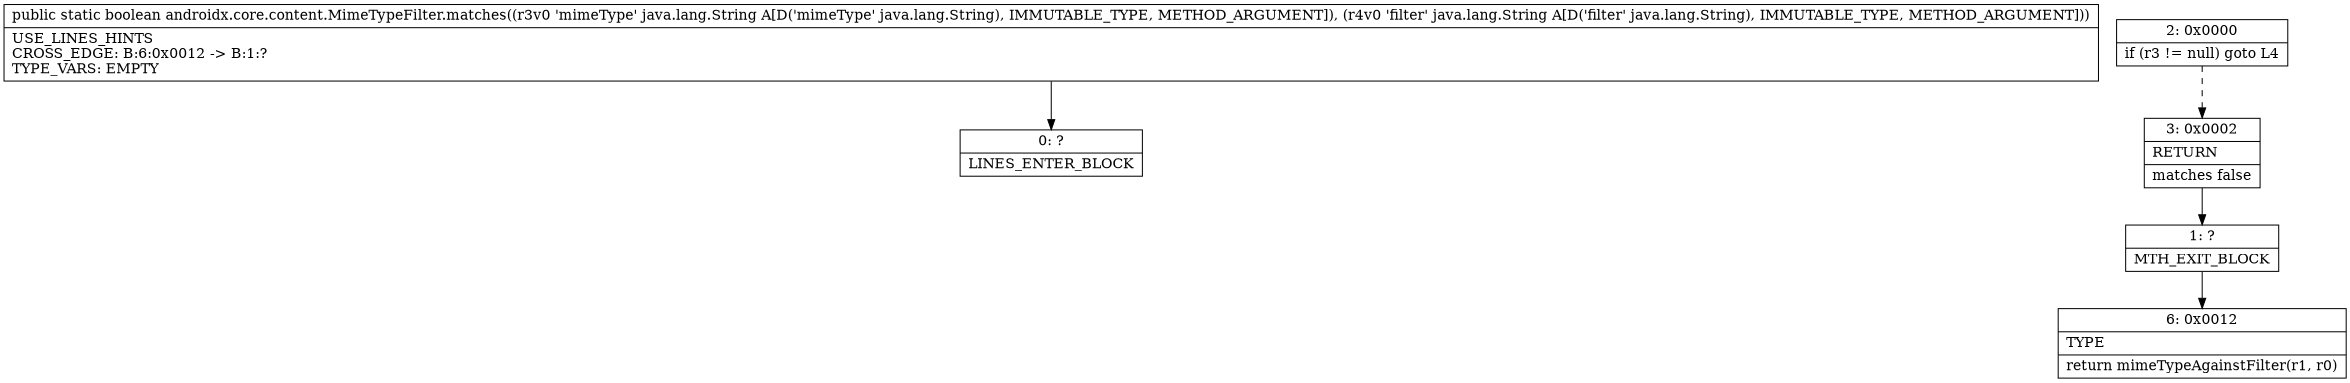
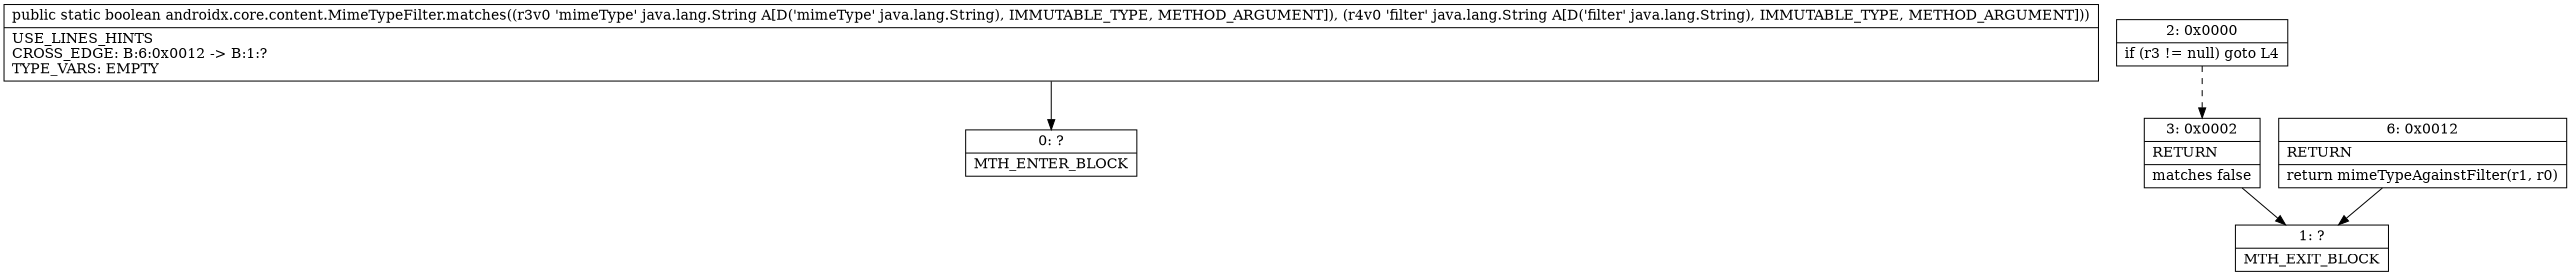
(1051, 164) -> (1051, 164)
(2202, 285) -> (2365, 203)
(2086, 343) -> (2319, 153)
